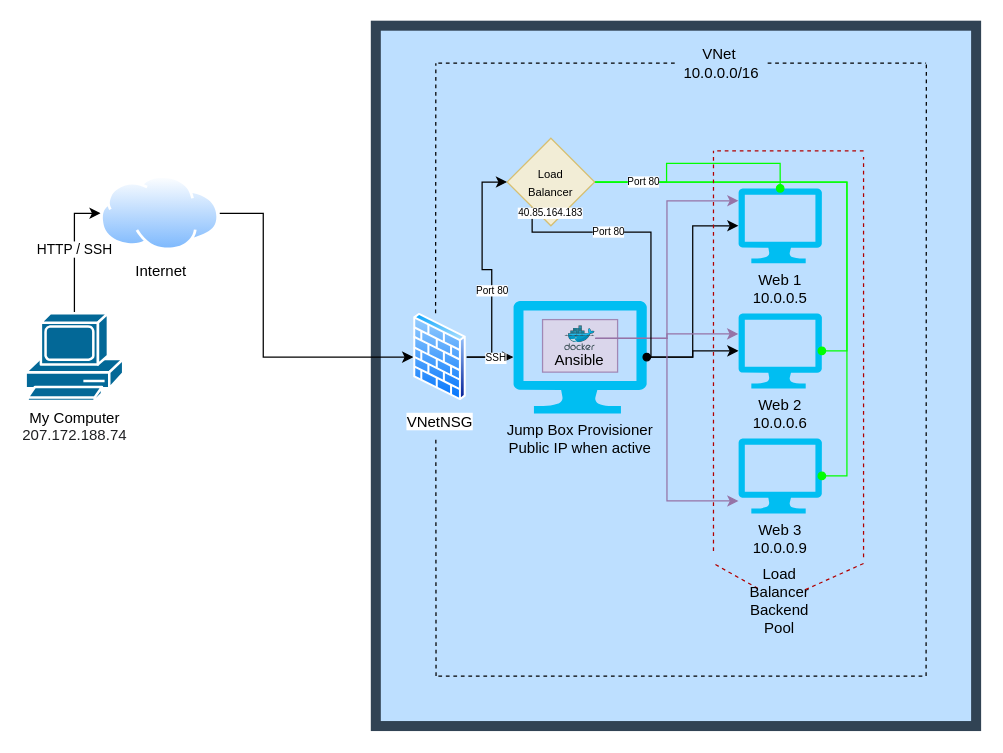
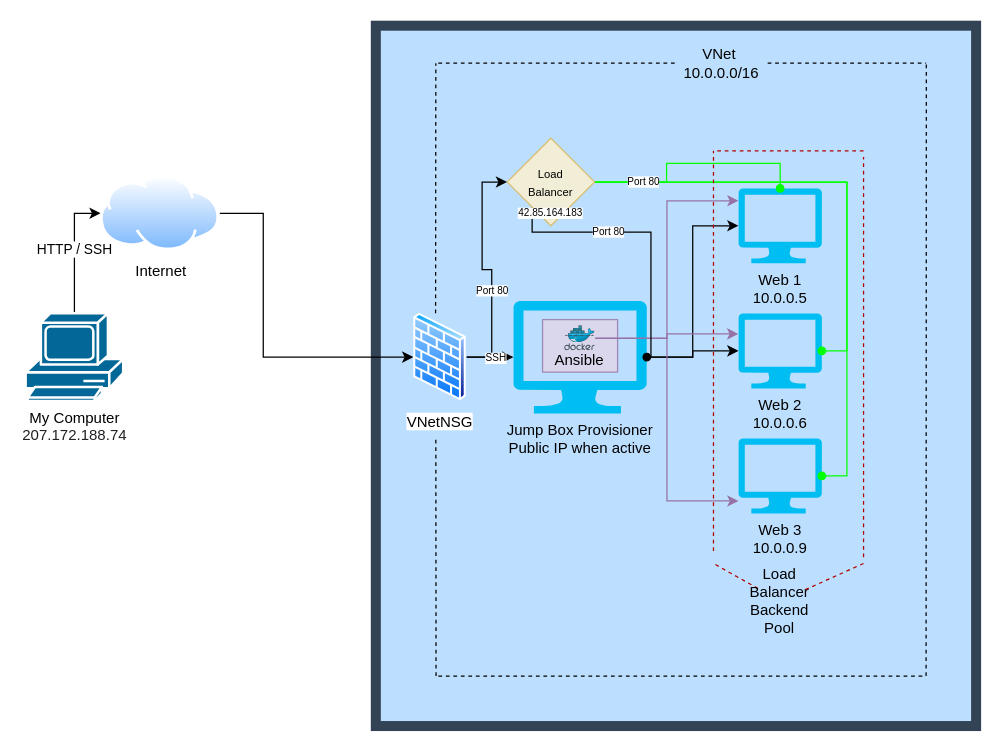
(551, 213) -> (551, 213)
